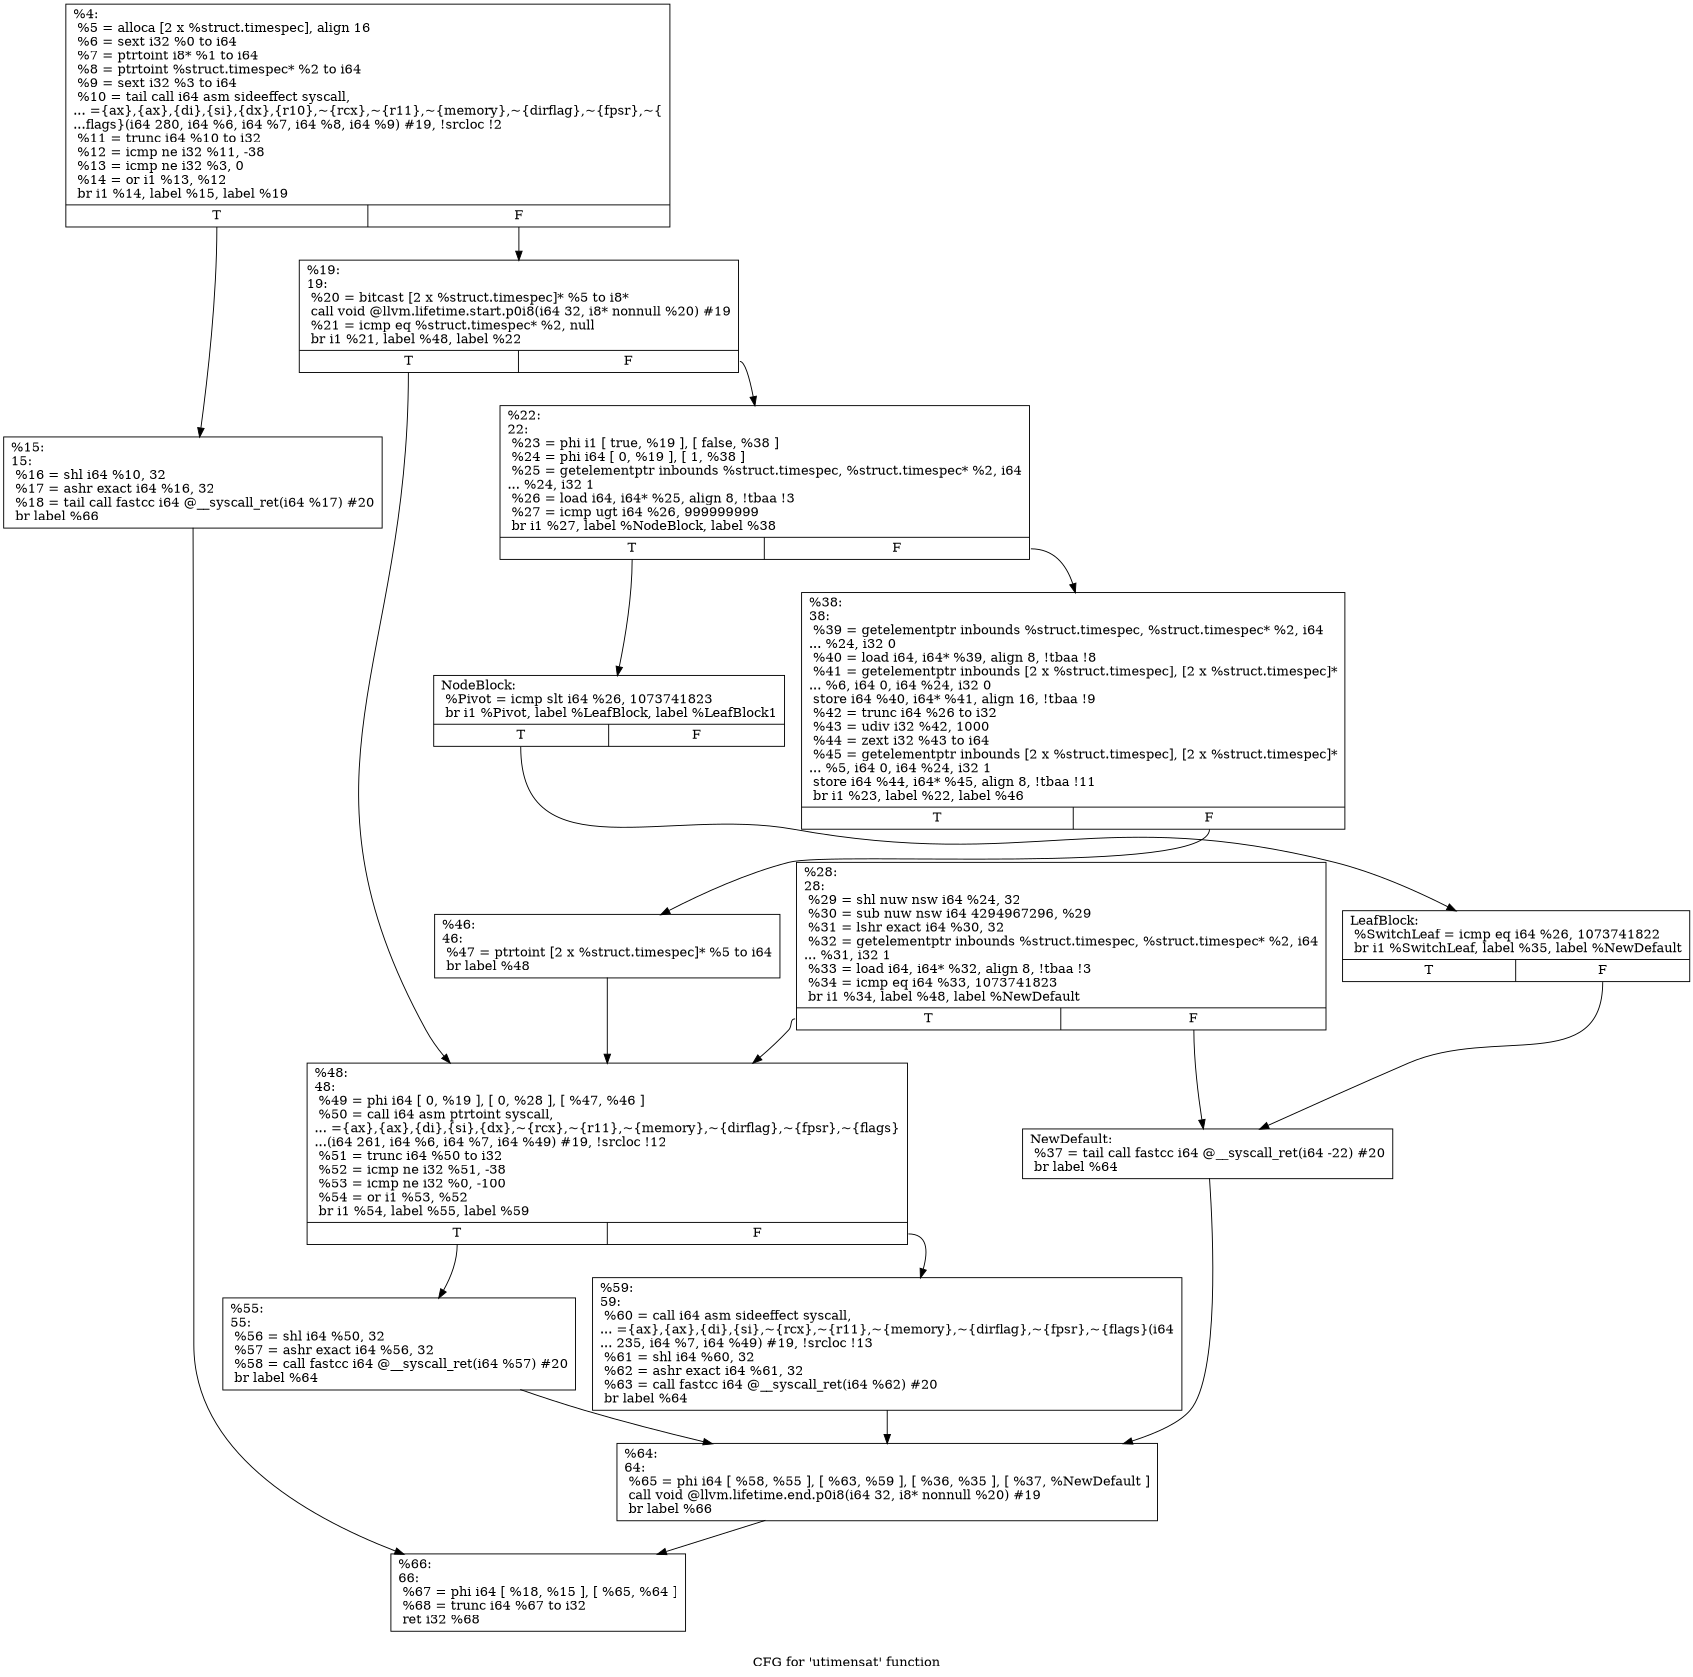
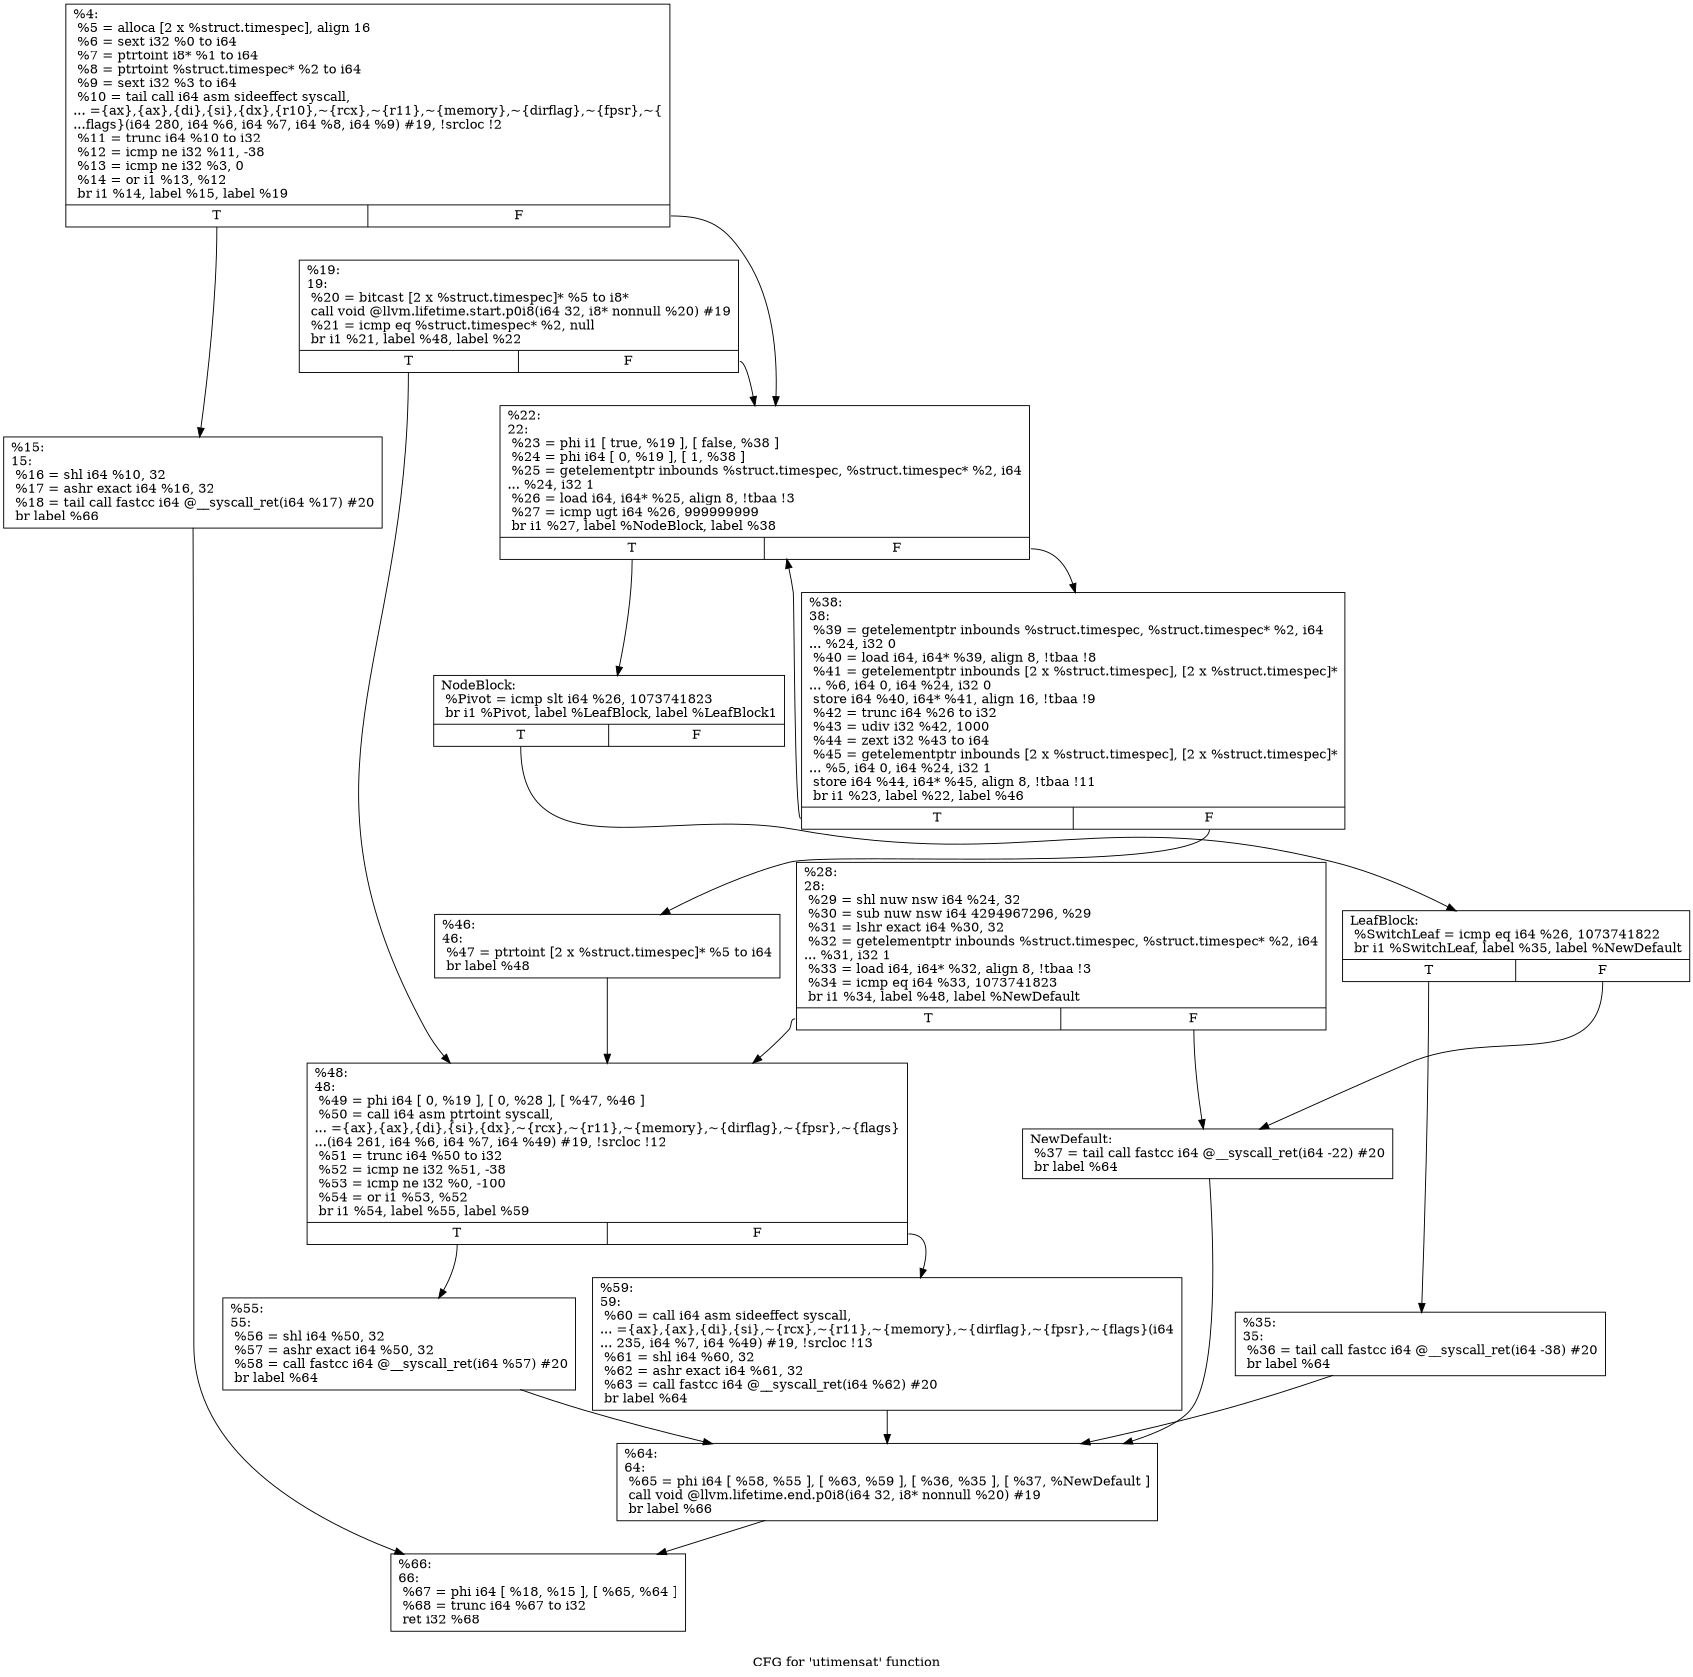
(519, 239) -> (758, 281)
none -> (795, 693)
none -> (1420, 1344)
(332, 1350) -> (332, 1350)
